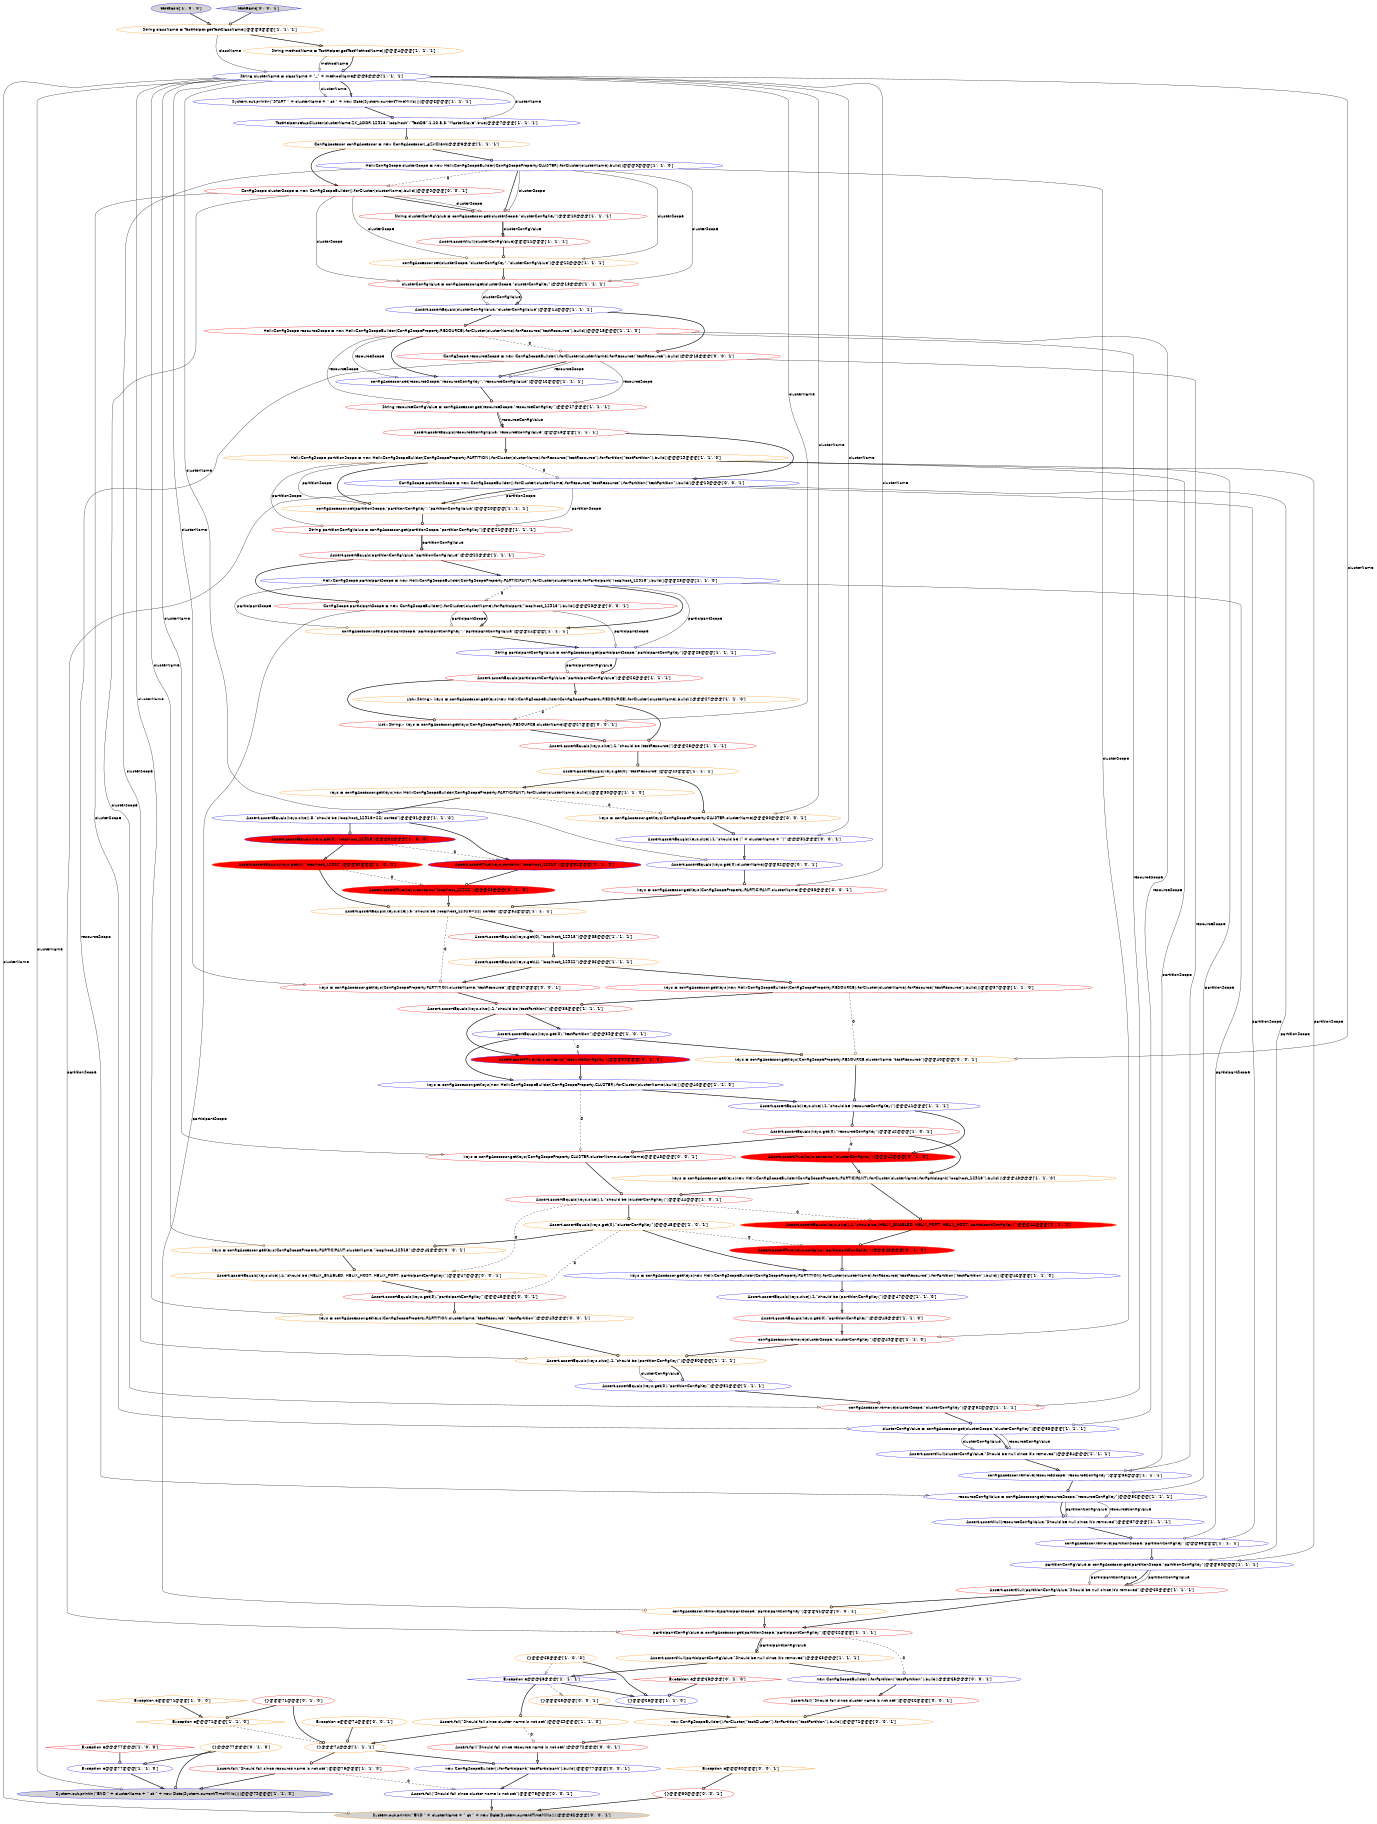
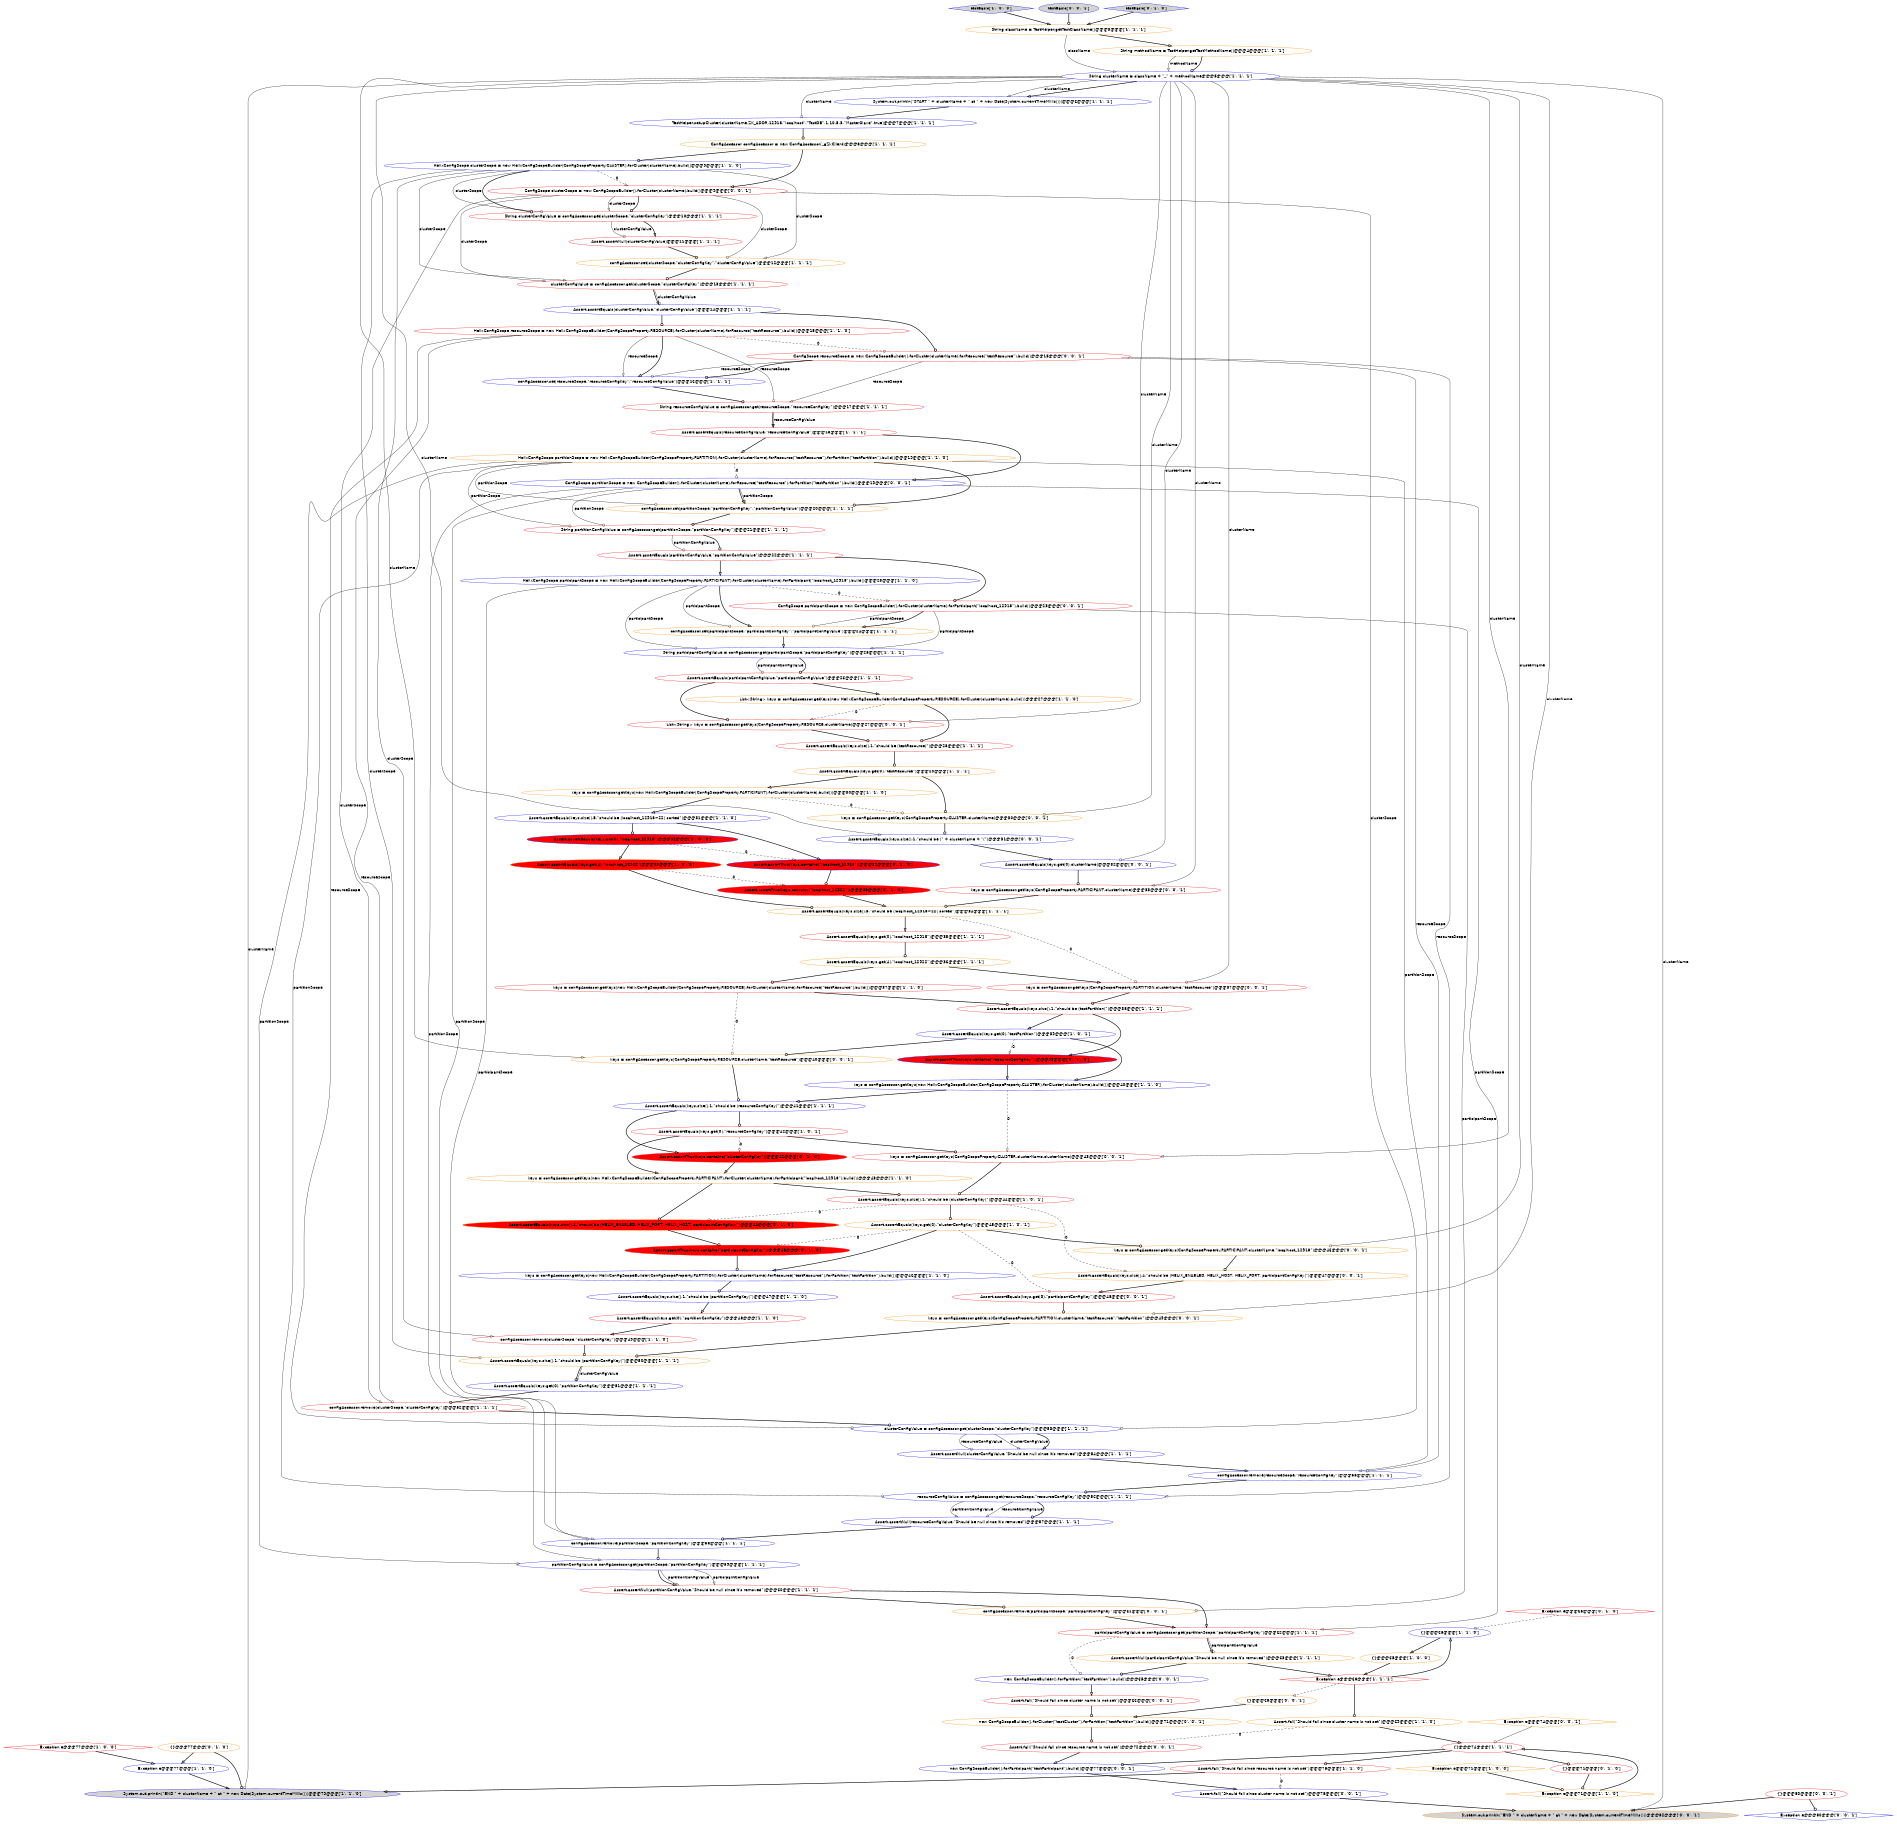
(181, 8) -> (991, 8)
(259, 8) -> (1069, 8)
none -> (1146, 8)
(549, 1668) -> (1378, 1668)
(618, 1674) -> (1427, 1645)
(542, 1679) -> (1354, 1679)
(684, 1689) -> (1518, 1622)
(190, 1711) -> (1524, 1781)
(354, 1722) -> (1542, 1722)
(301, 1729) -> (1536, 1758)
(275, 1734) -> (1606, 1756)
(350, 1734) -> (1514, 1734)
(345, 1747) -> (1483, 1747)
(120, 1757) -> (124, 1757)
(741, 1769) -> (1819, 1815)
(718, 1781) -> (1812, 1804)
